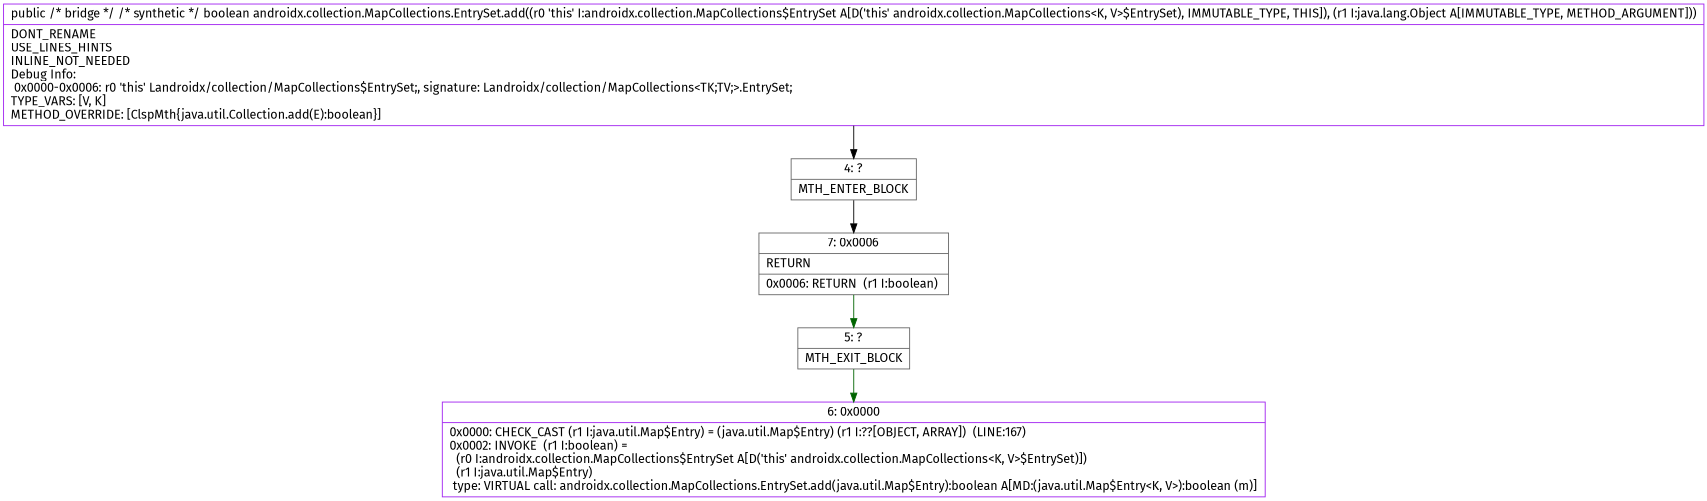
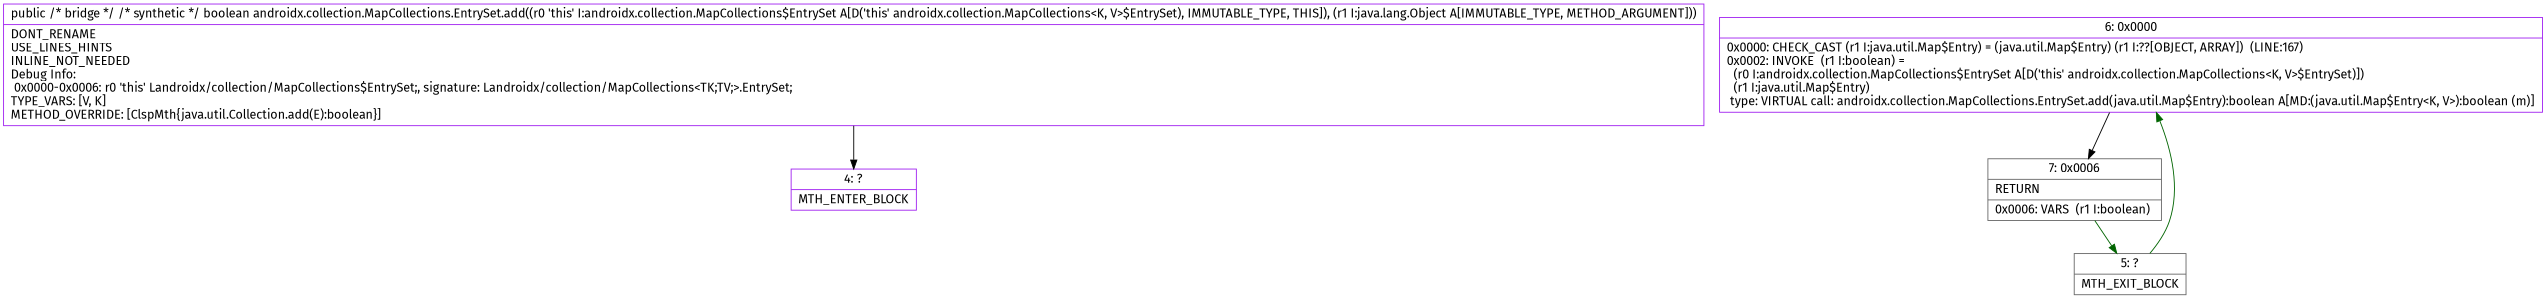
(854, 179) -> (854, 190)
(854, 212) -> (2101, 131)
(854, 284) -> (2075, 210)
